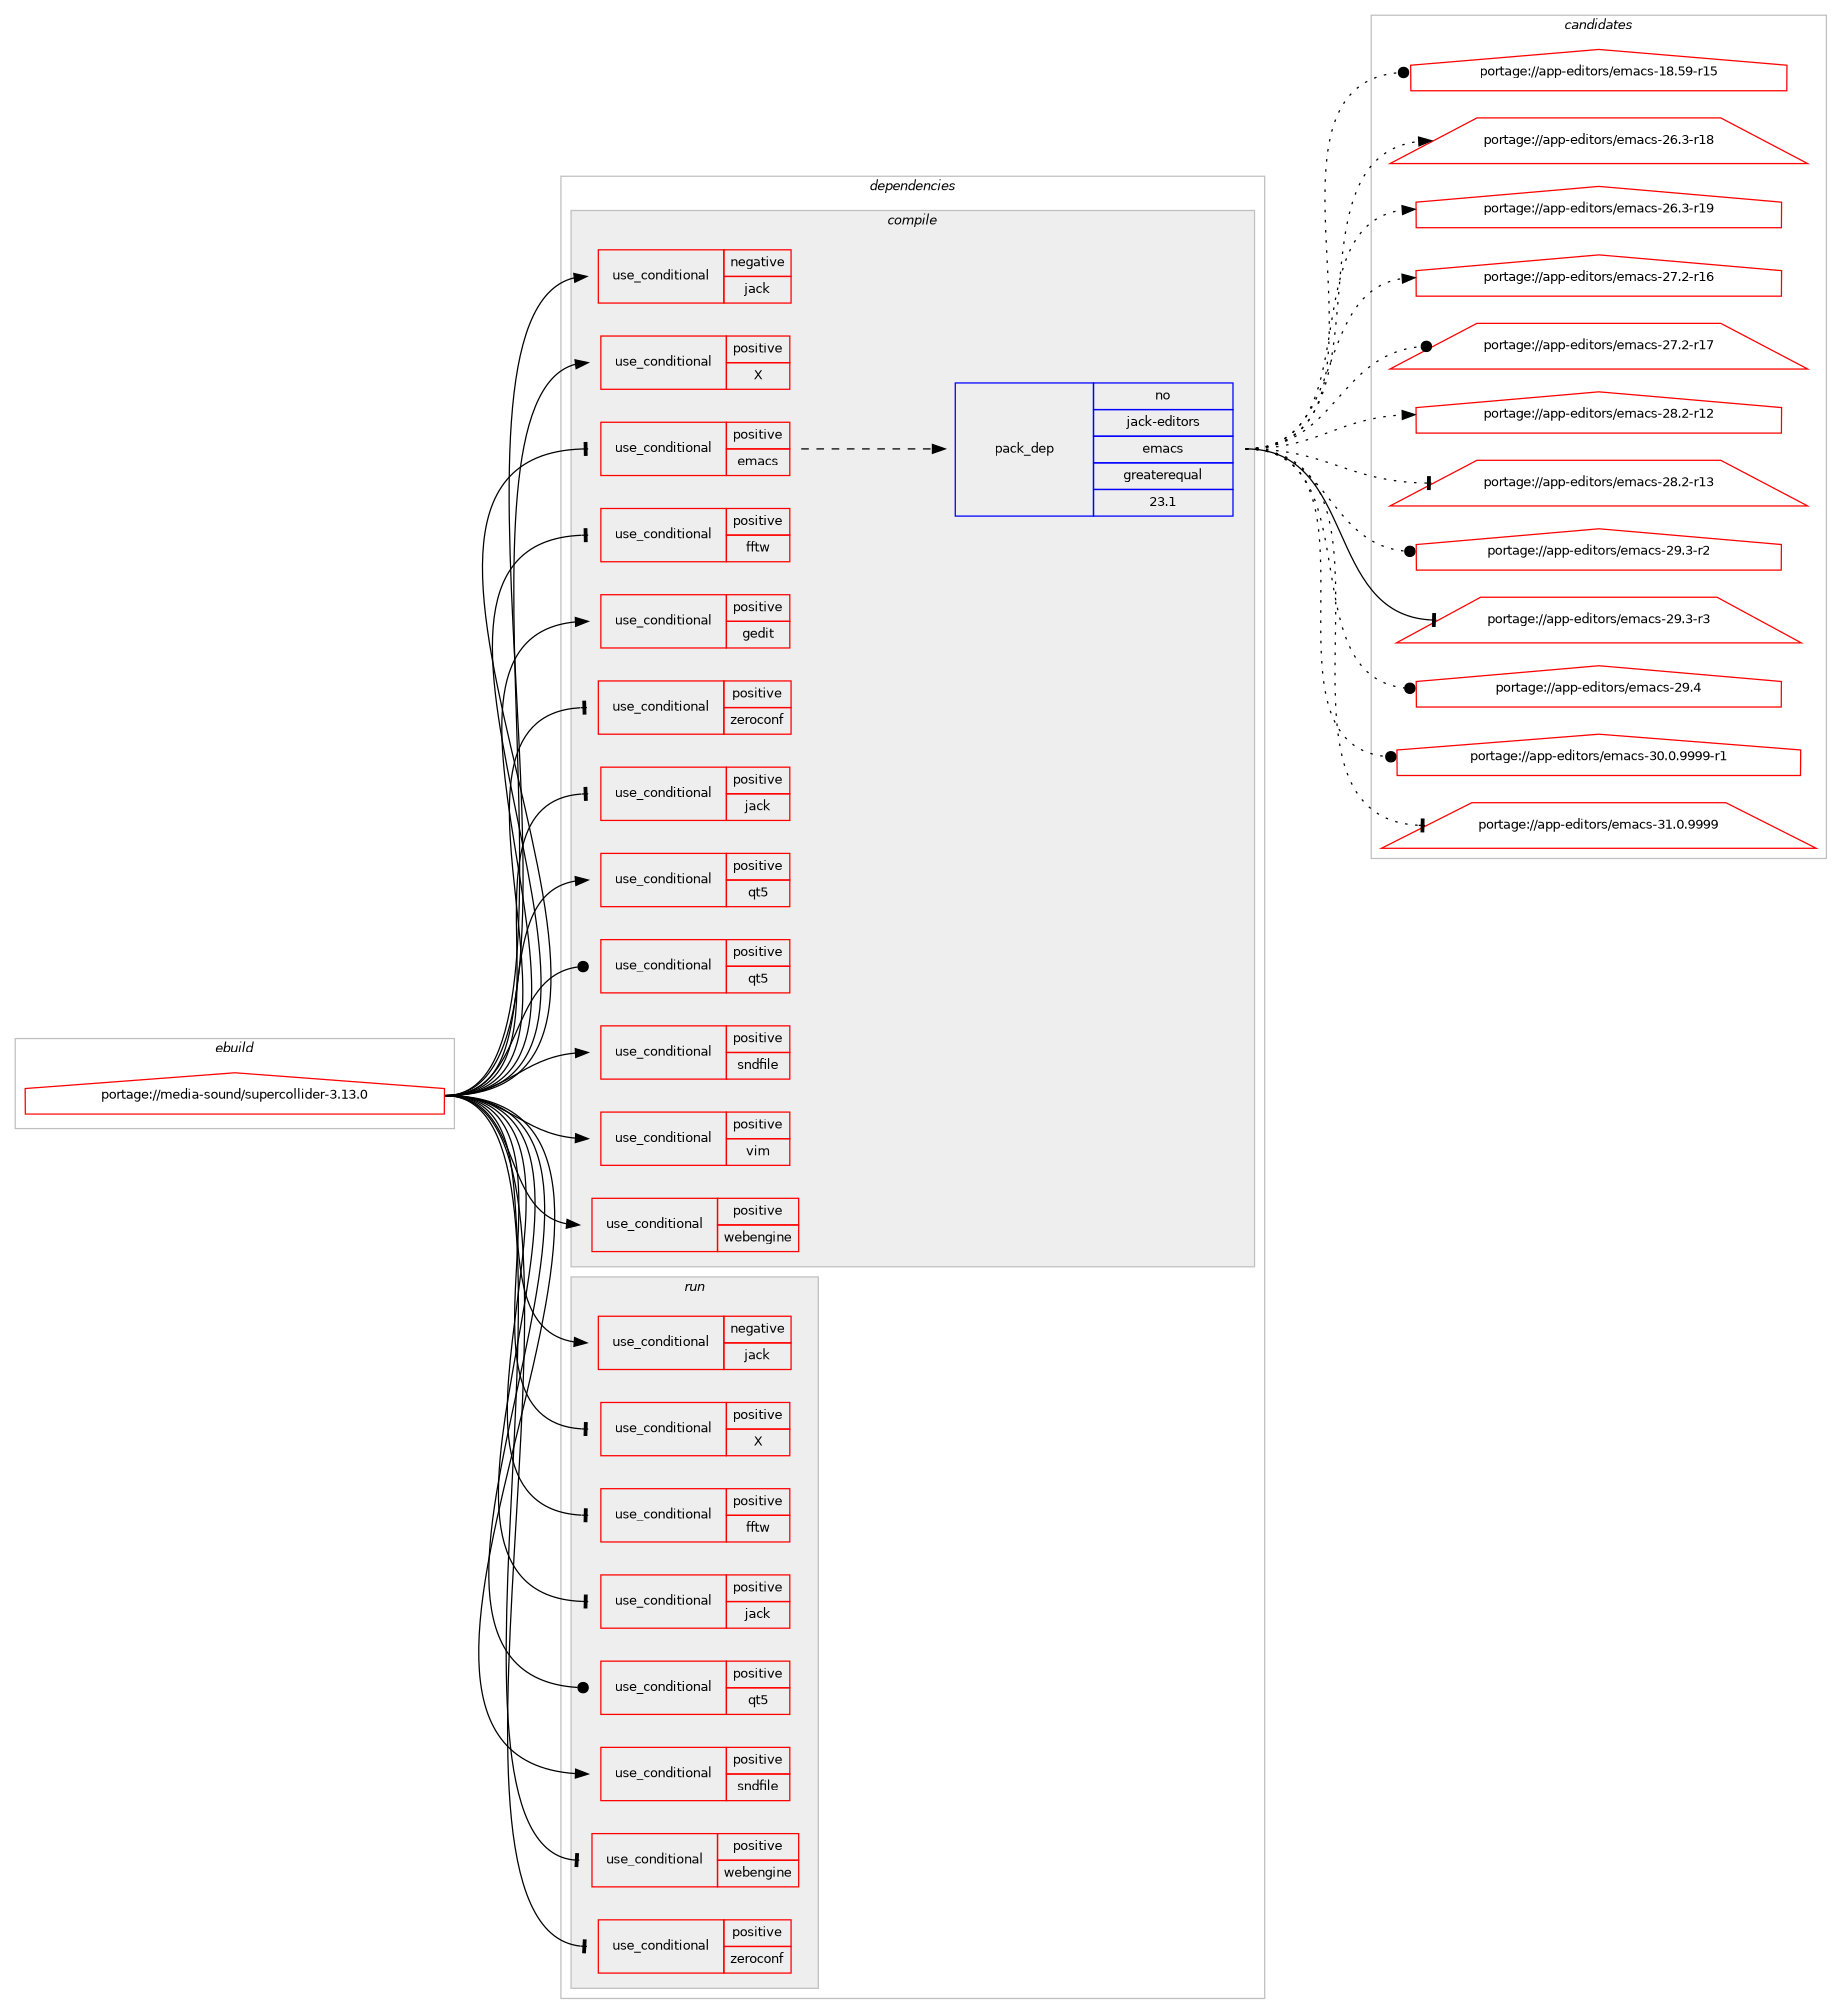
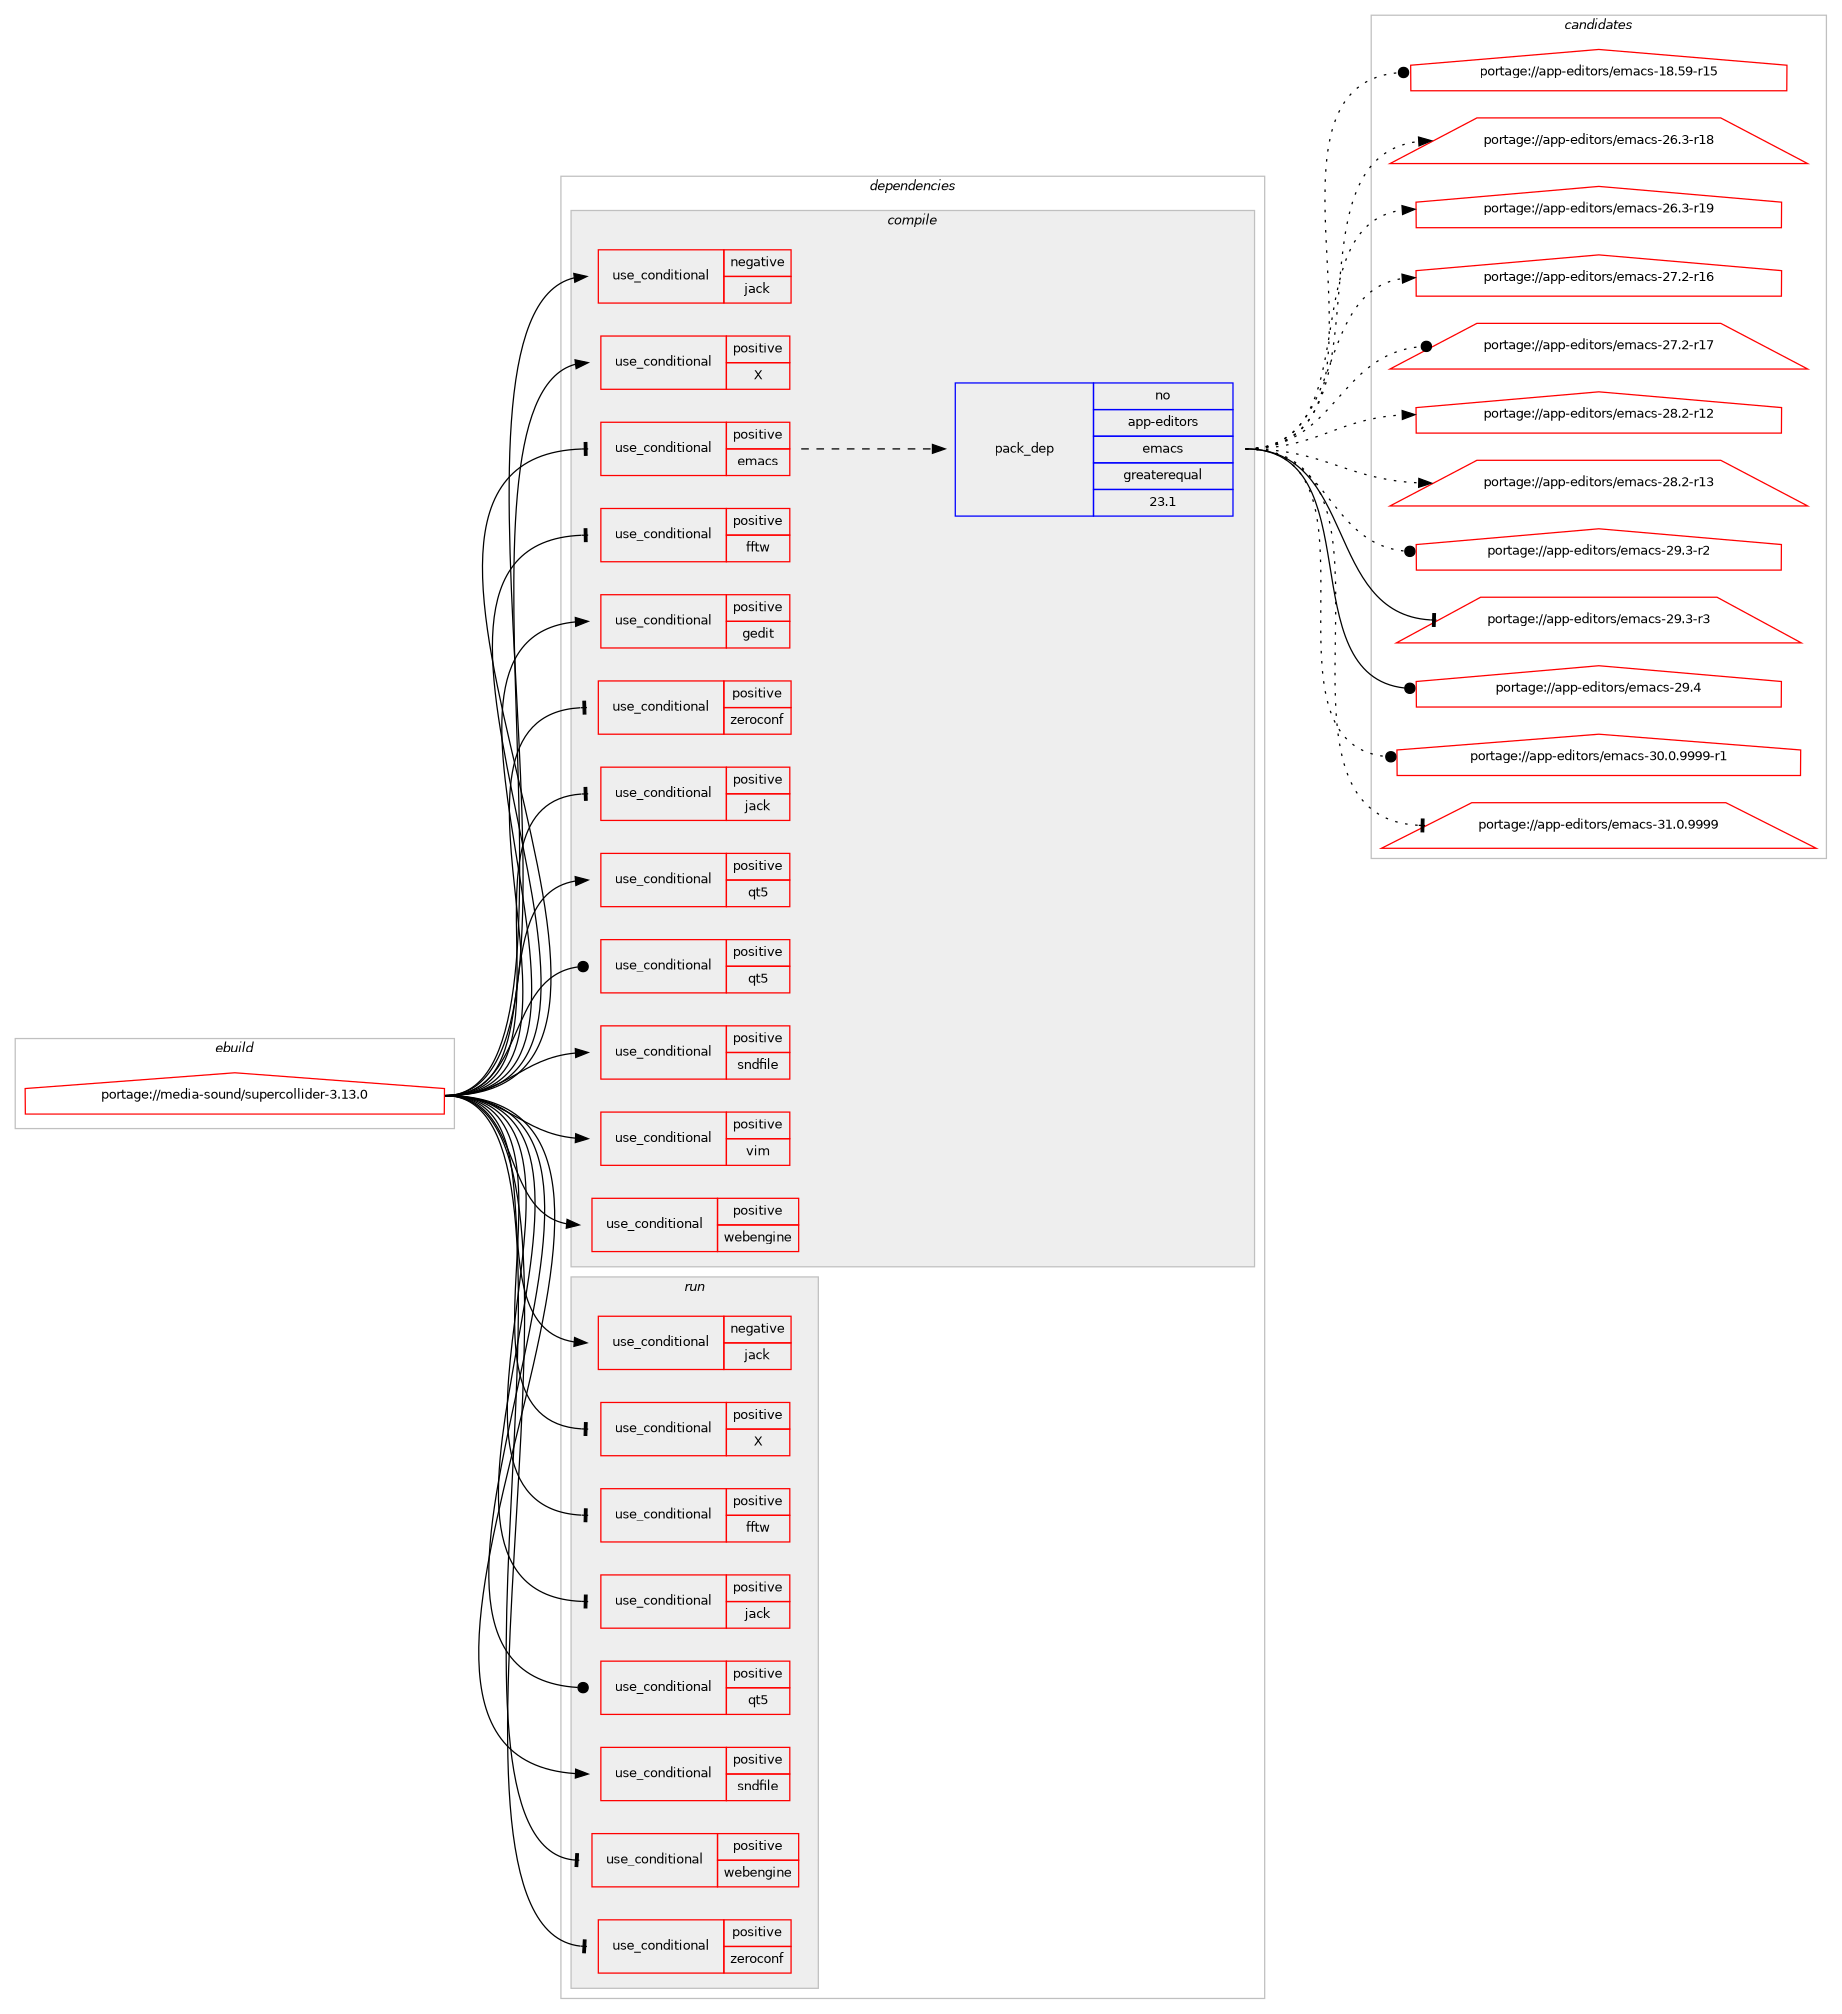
(1163, 422) -> (1163, 422)
(1335, 465) -> (1333, 464)
(1345, 633) -> (1345, 633)
